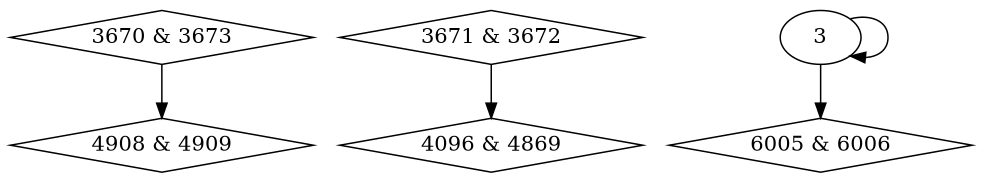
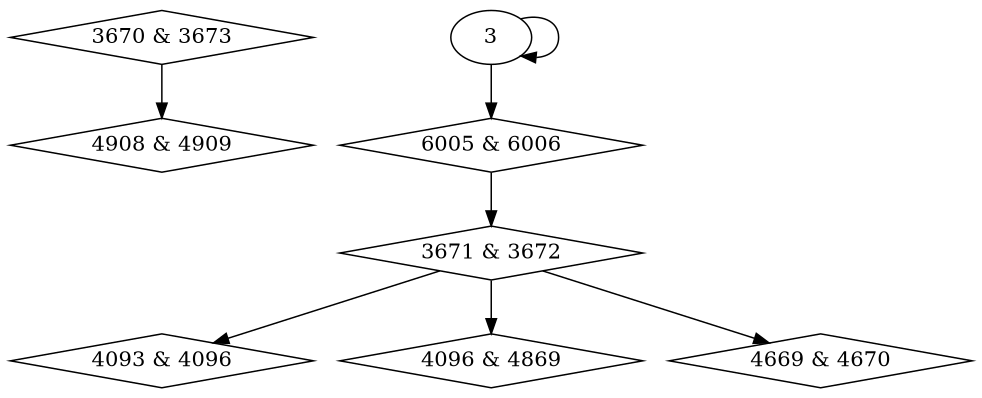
none -> (491, 192)
none -> (162, 361)
none -> (821, 361)
